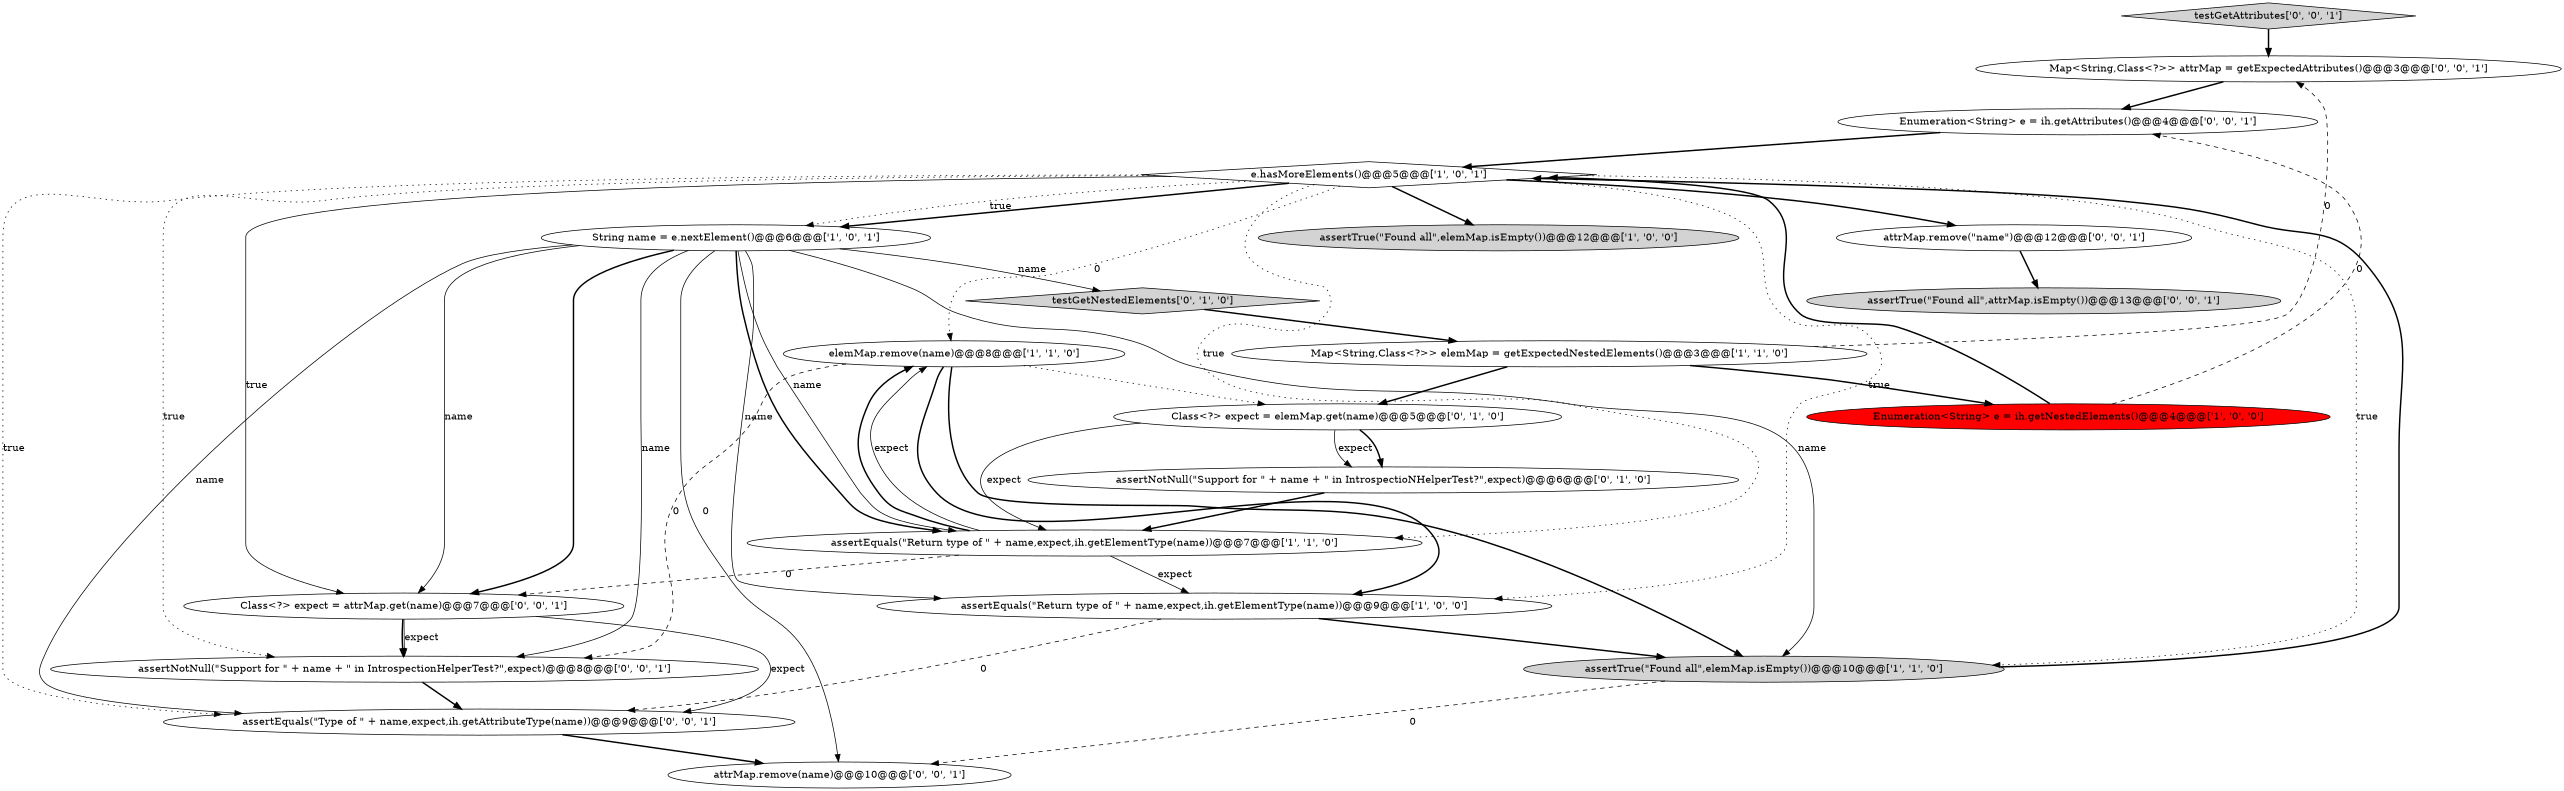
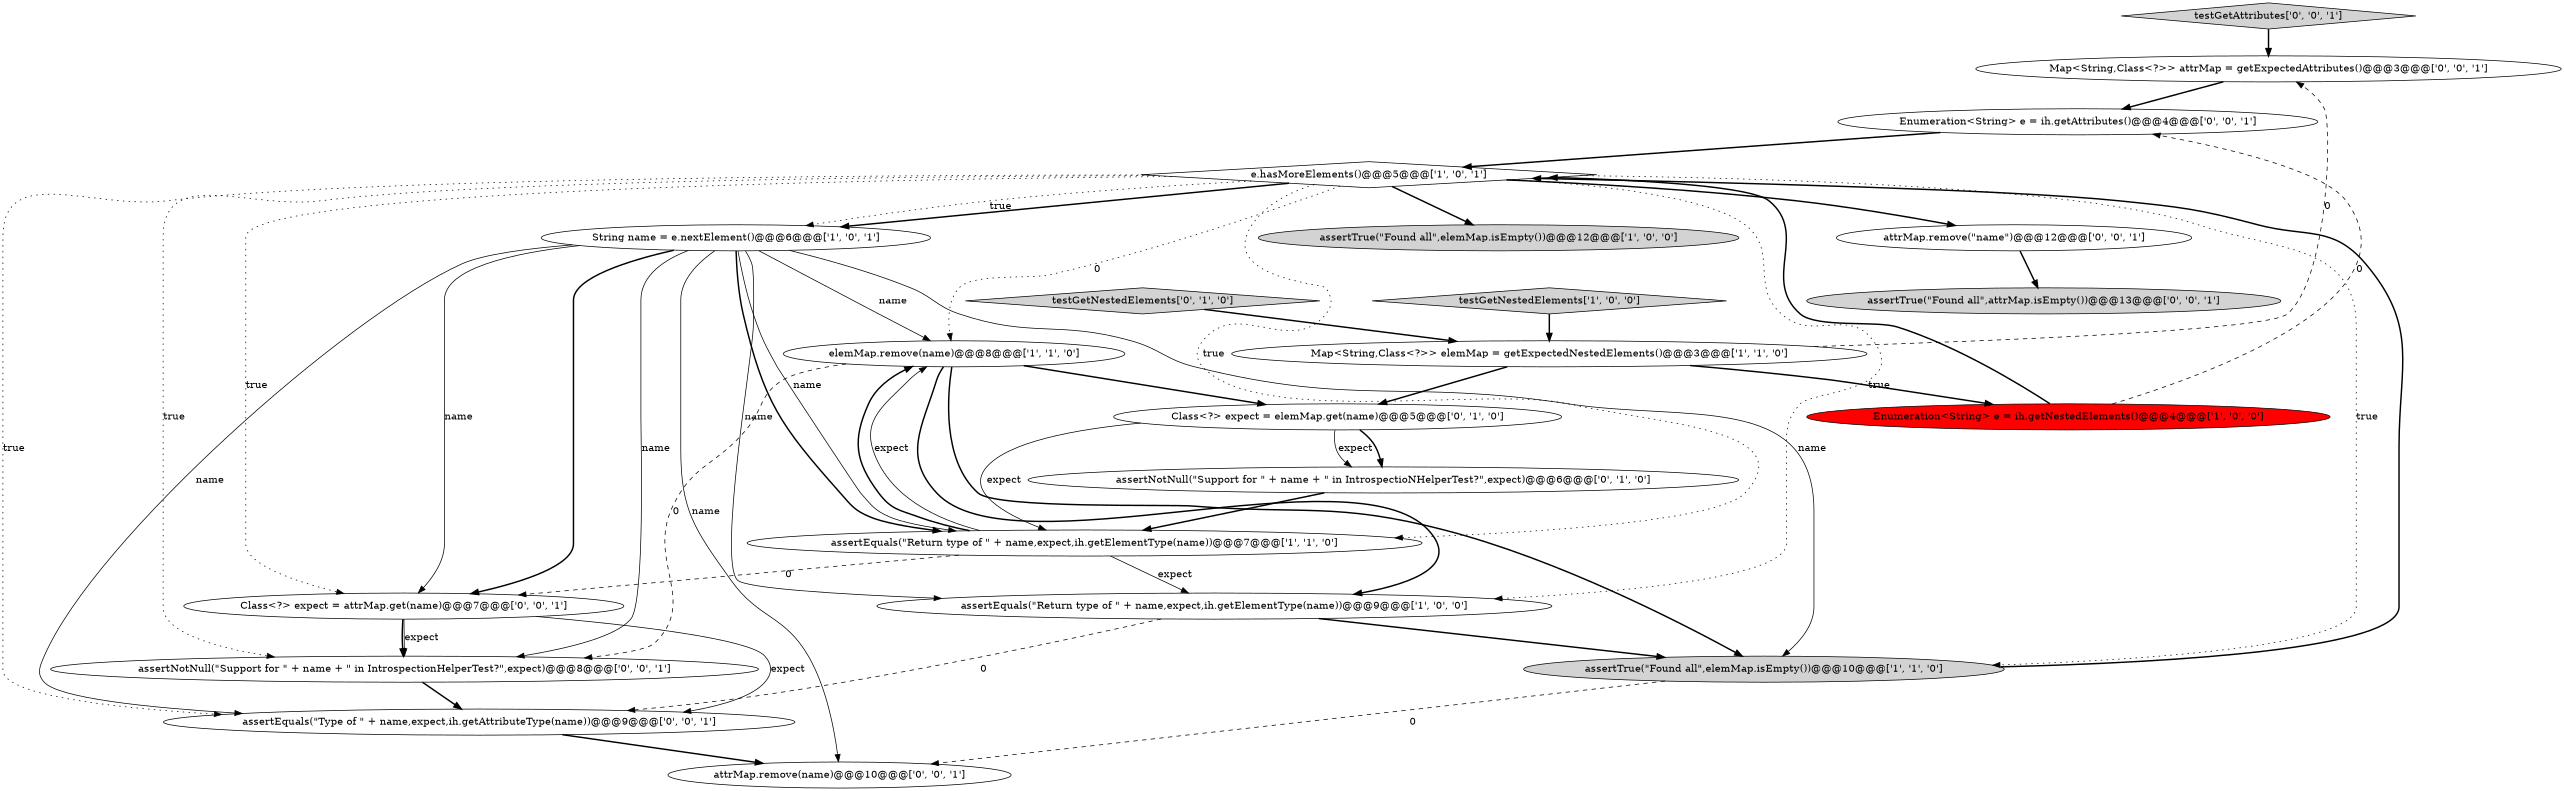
(499, 196) -> (499, 196)
(967, 266) -> (841, 294)
none -> (1549, 301)
(1141, 385) -> (1141, 385)
(706, 511) -> (706, 511)
